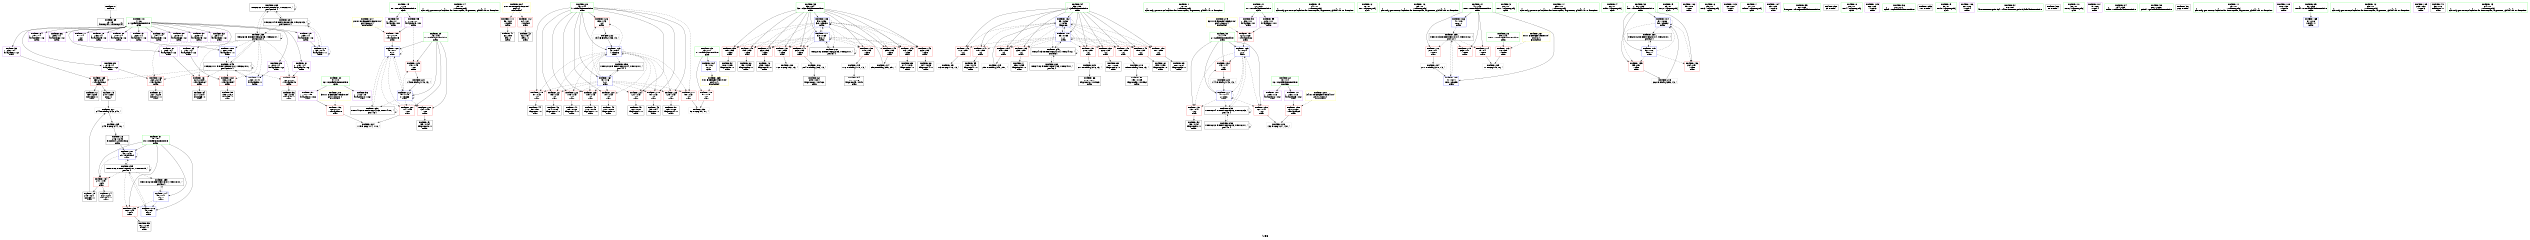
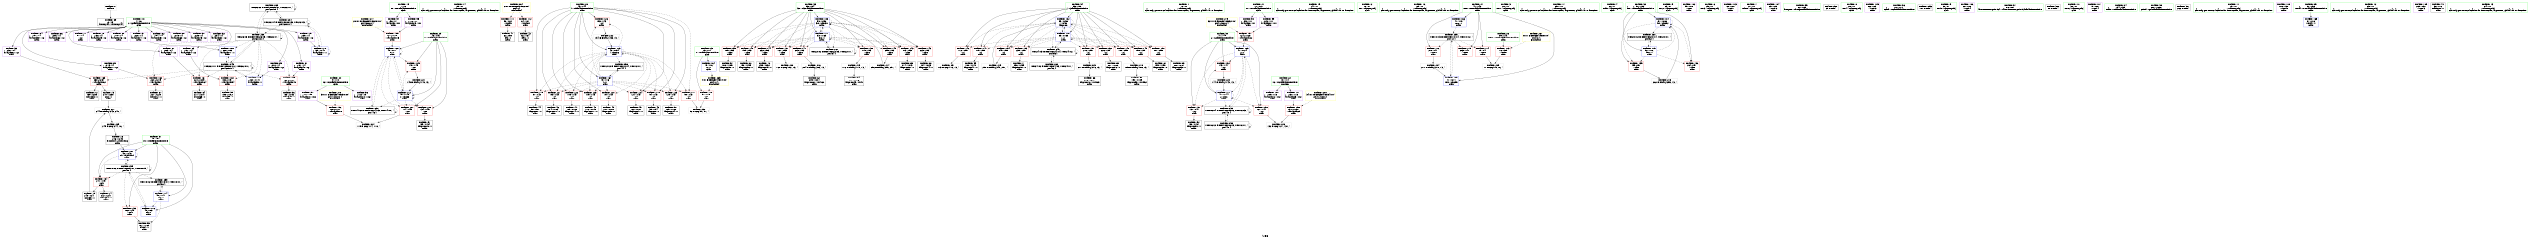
(413, 43) -> (402, 59)
(146, 204) -> (159, 213)
